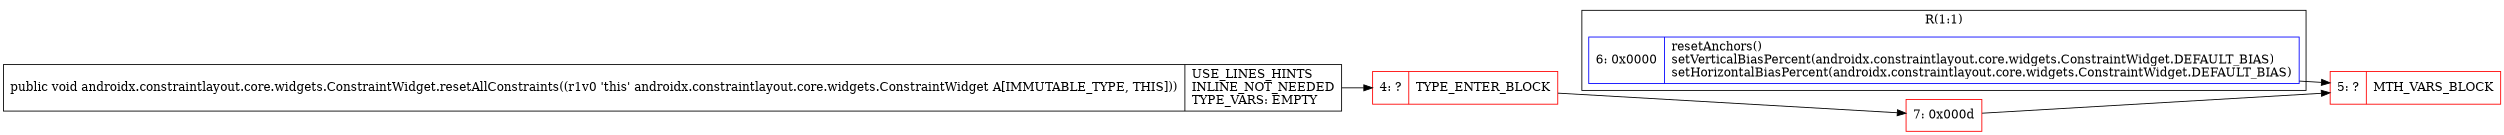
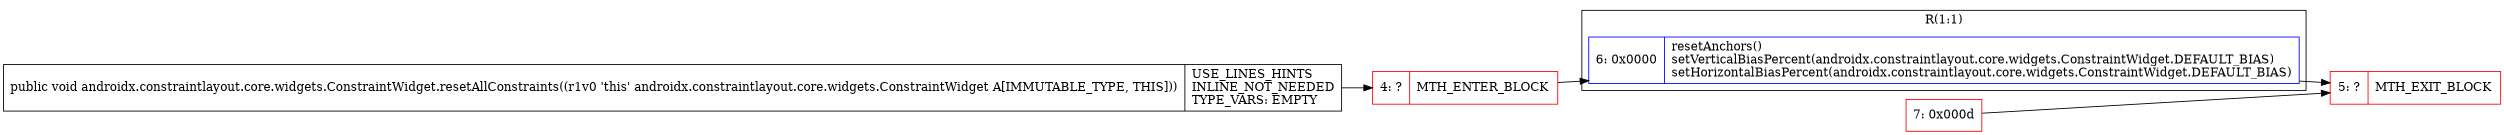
(1483, 87) -> (1483, 87)
(2434, 87) -> (2434, 87)
(1728, 103) -> (1569, 82)
